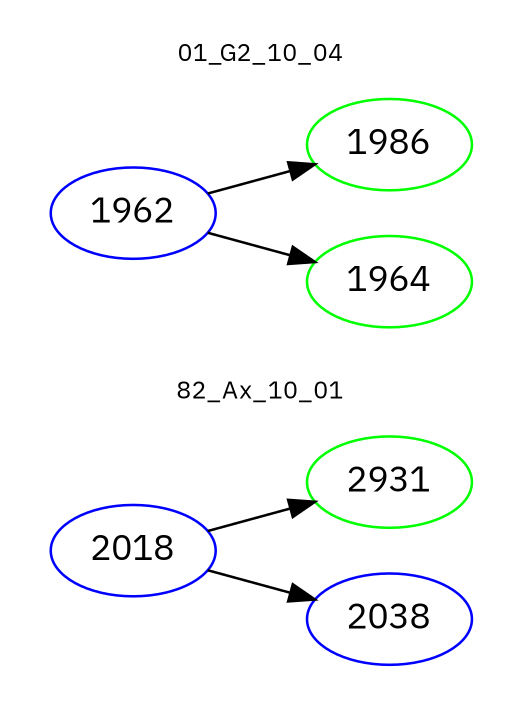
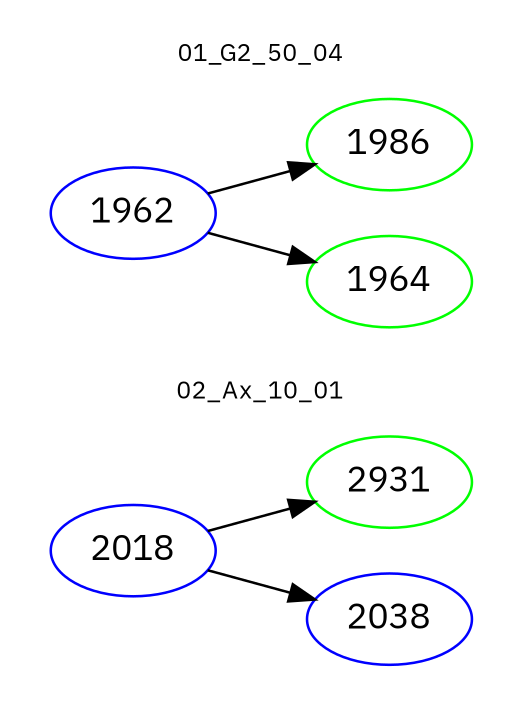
(261, 55) -> (261, 55)
(261, 392) -> (261, 392)
